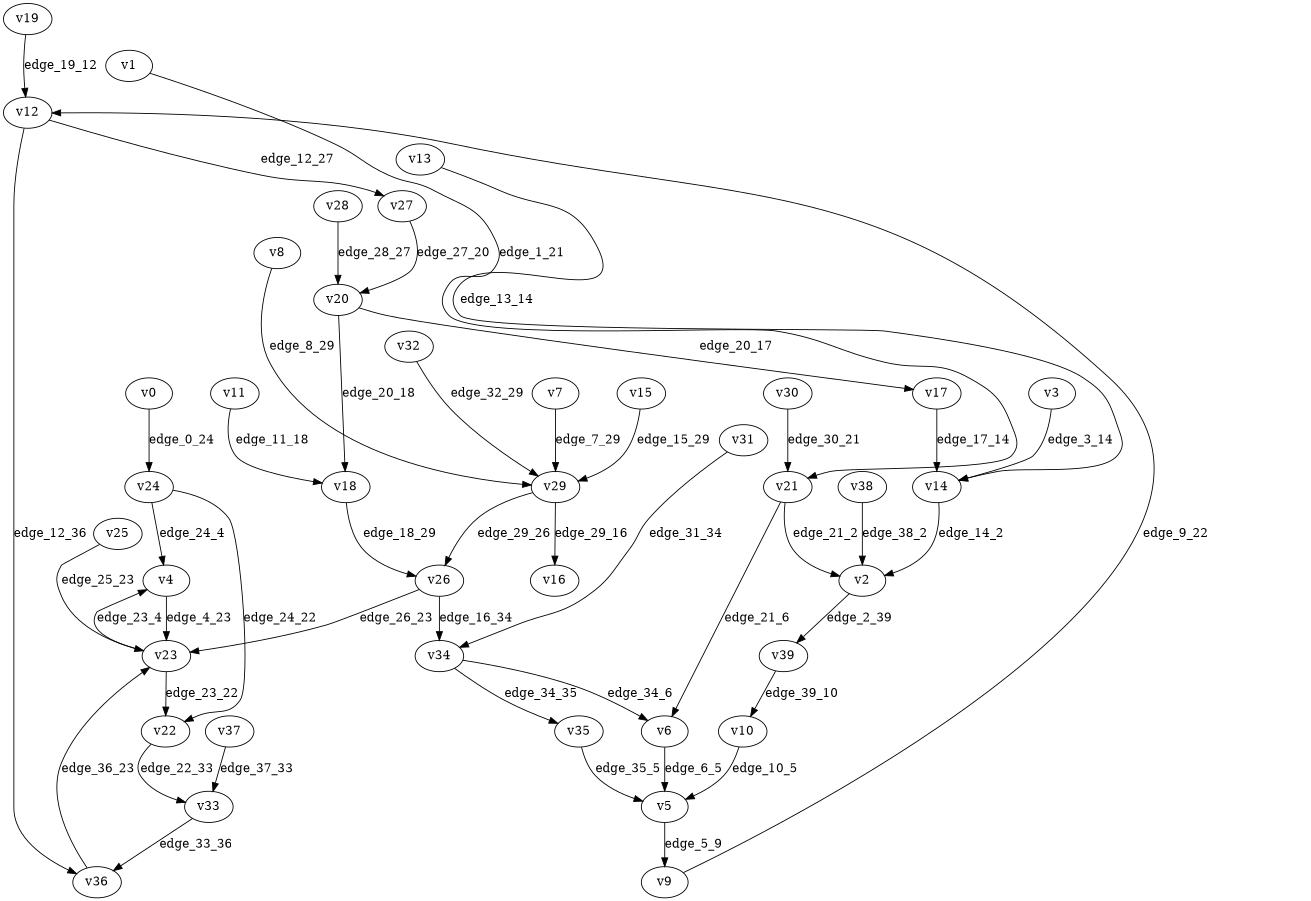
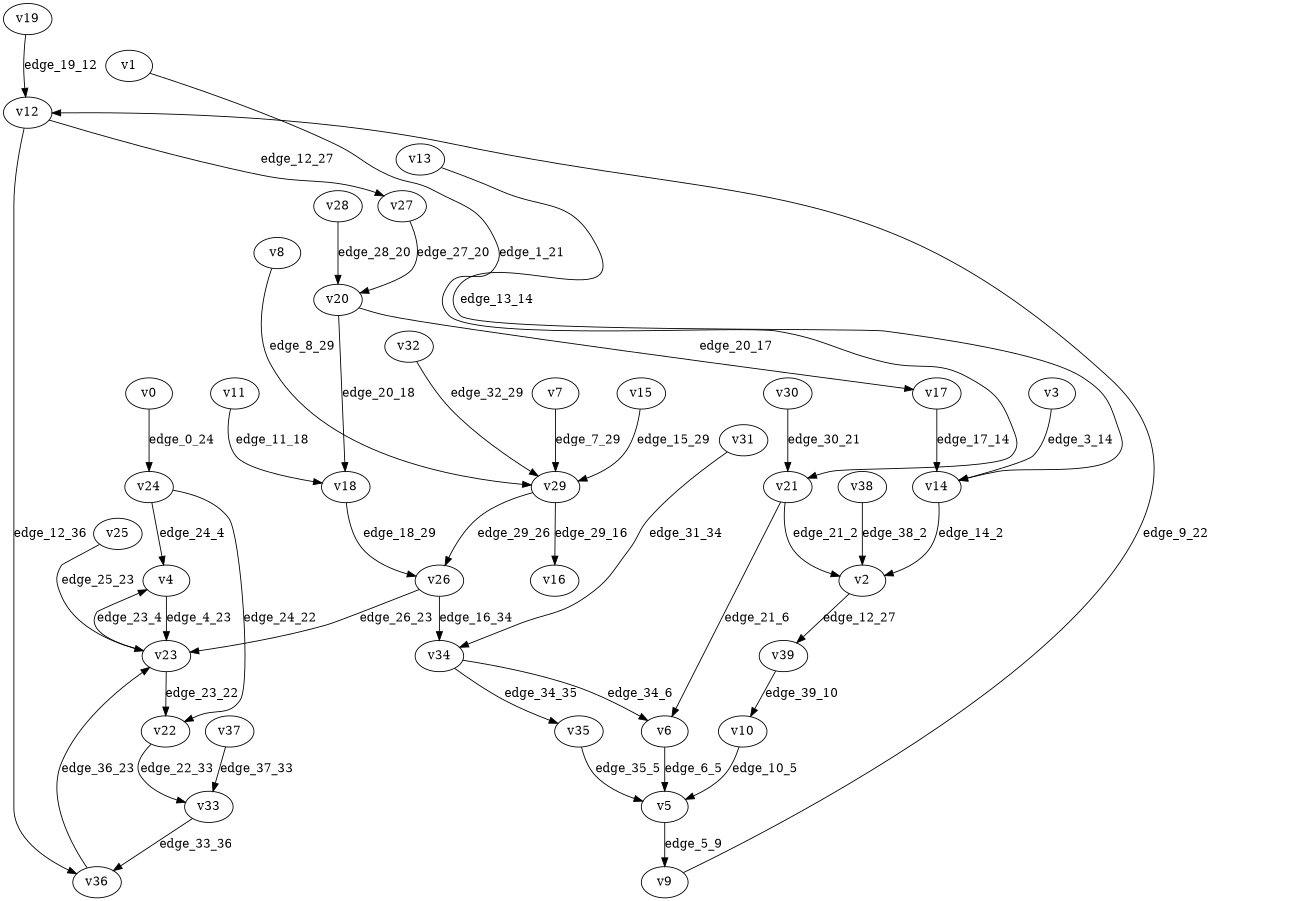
(375, 253) -> (375, 253)
(860, 618) -> (860, 618)
